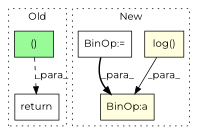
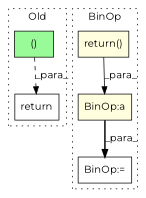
(131, 17) -> (105, 17)
(164, 44) -> (103, 44)
(99, 74) -> (105, 135)
